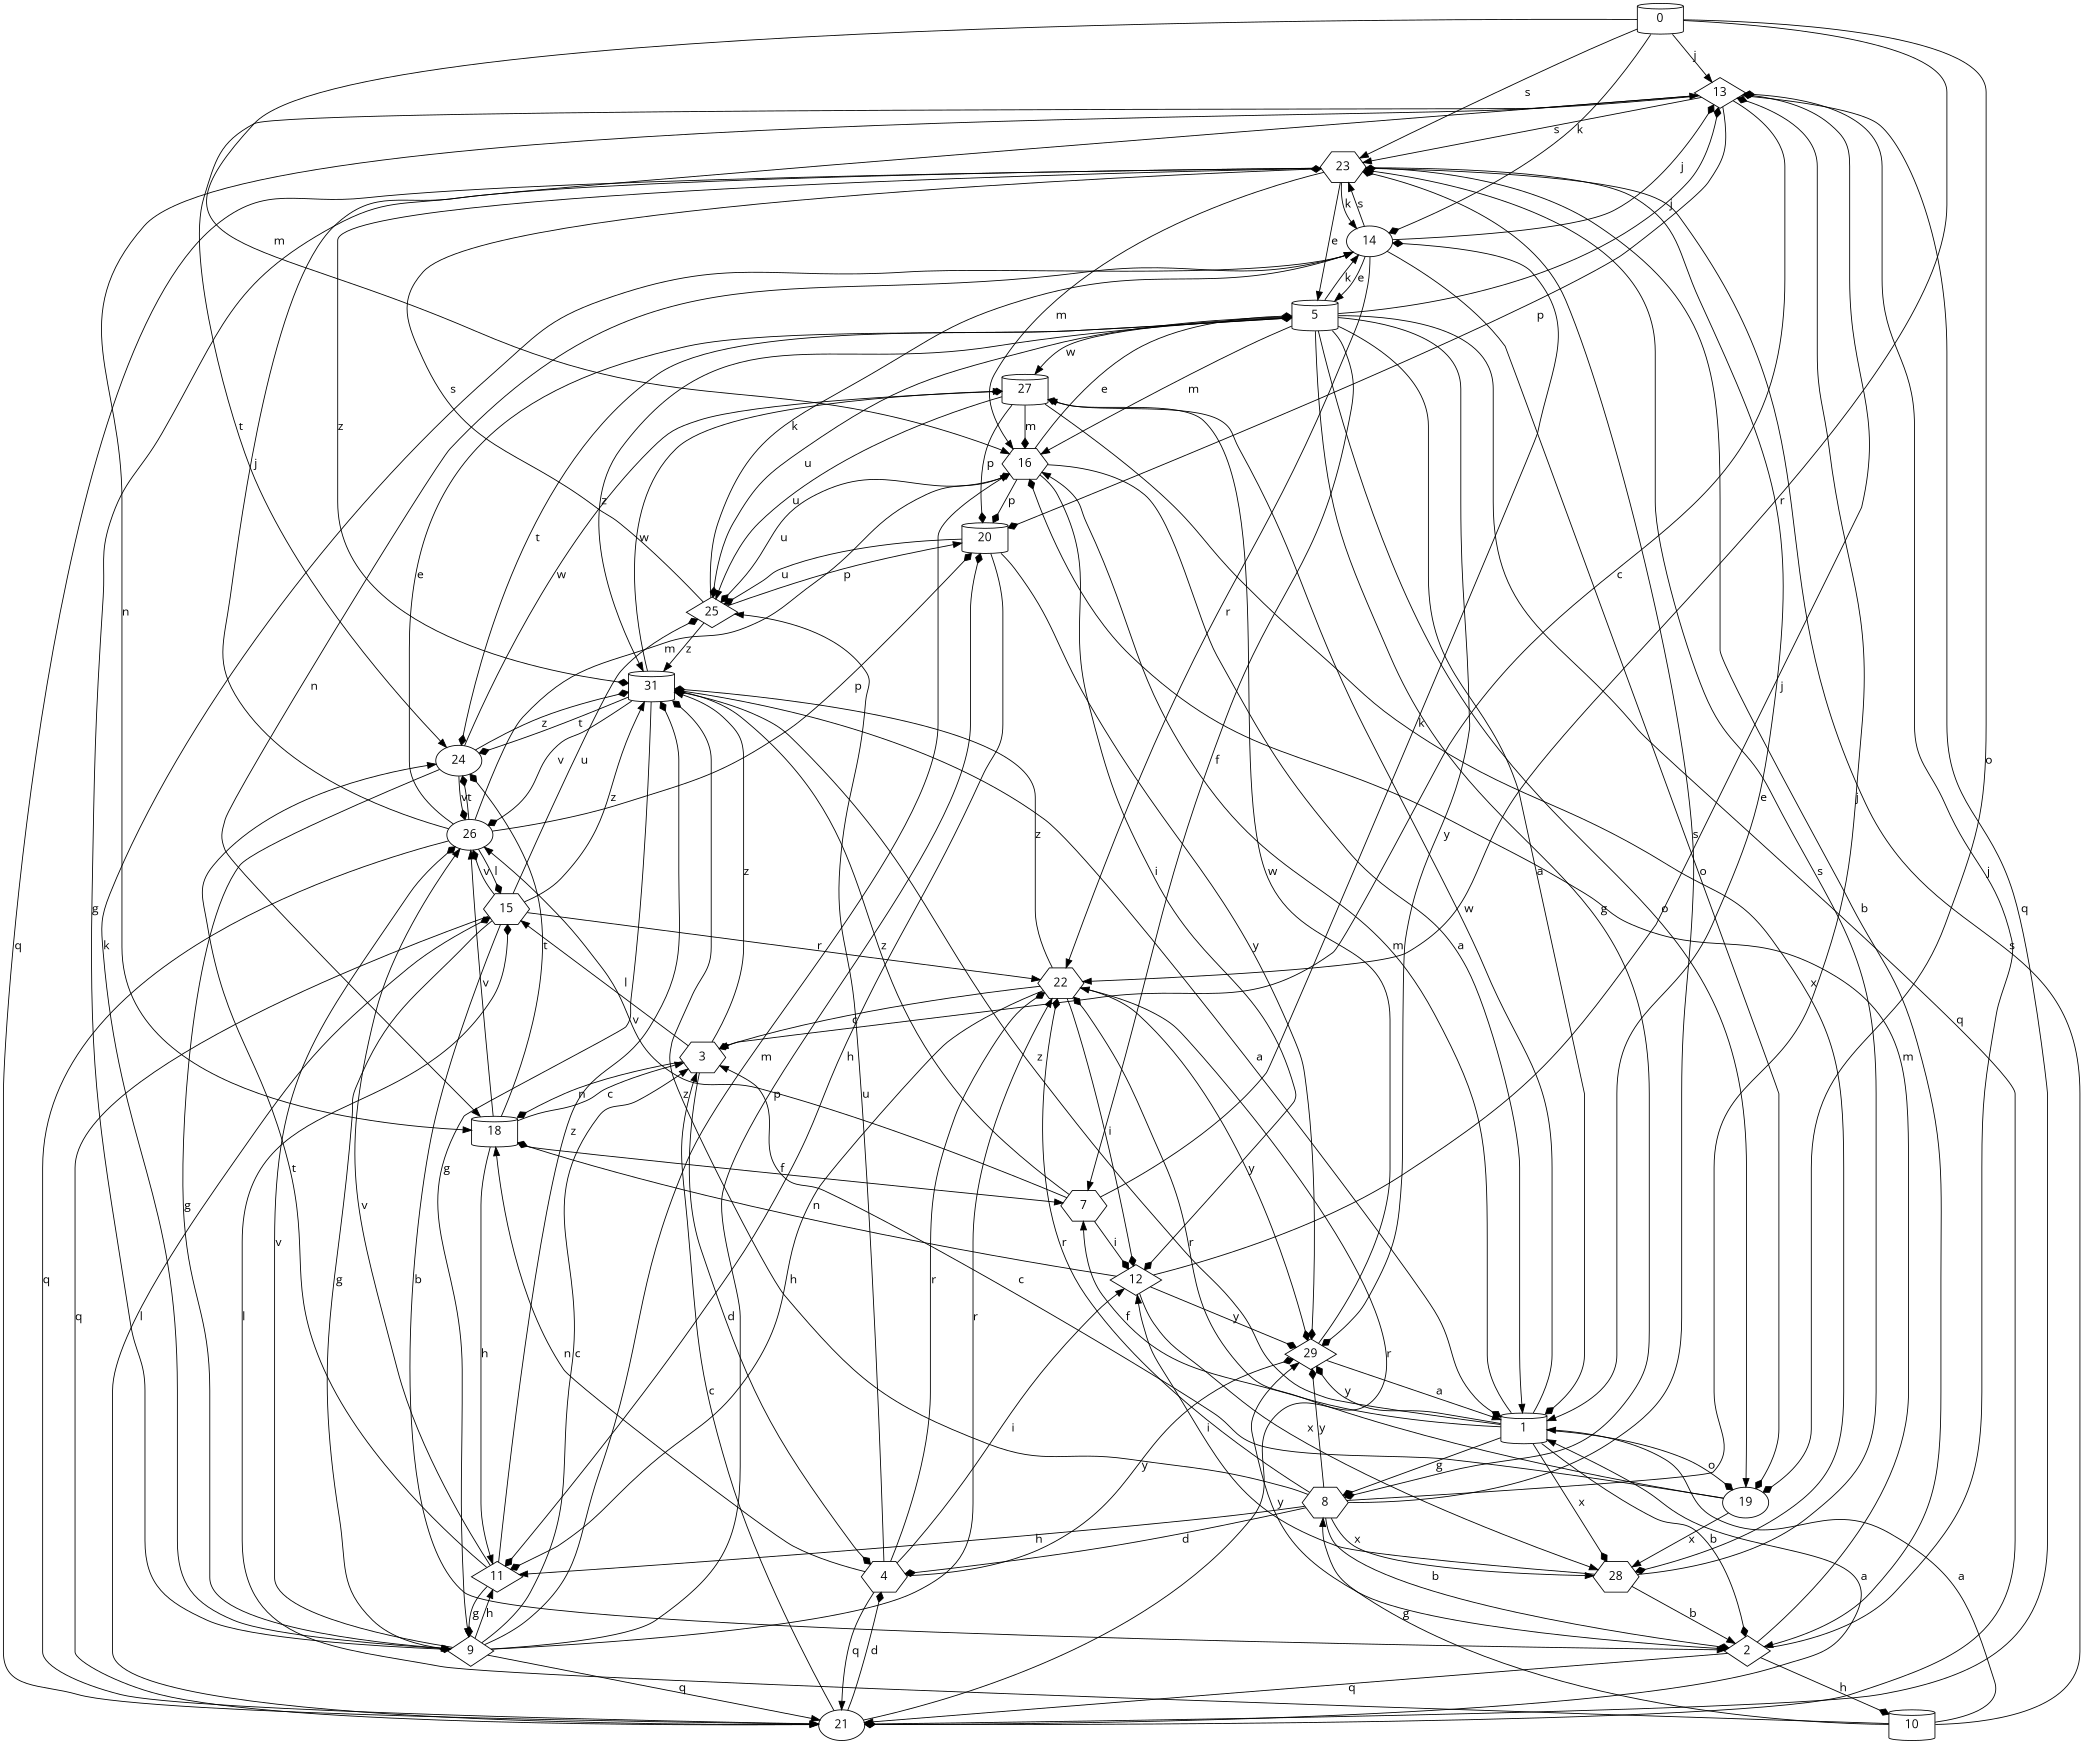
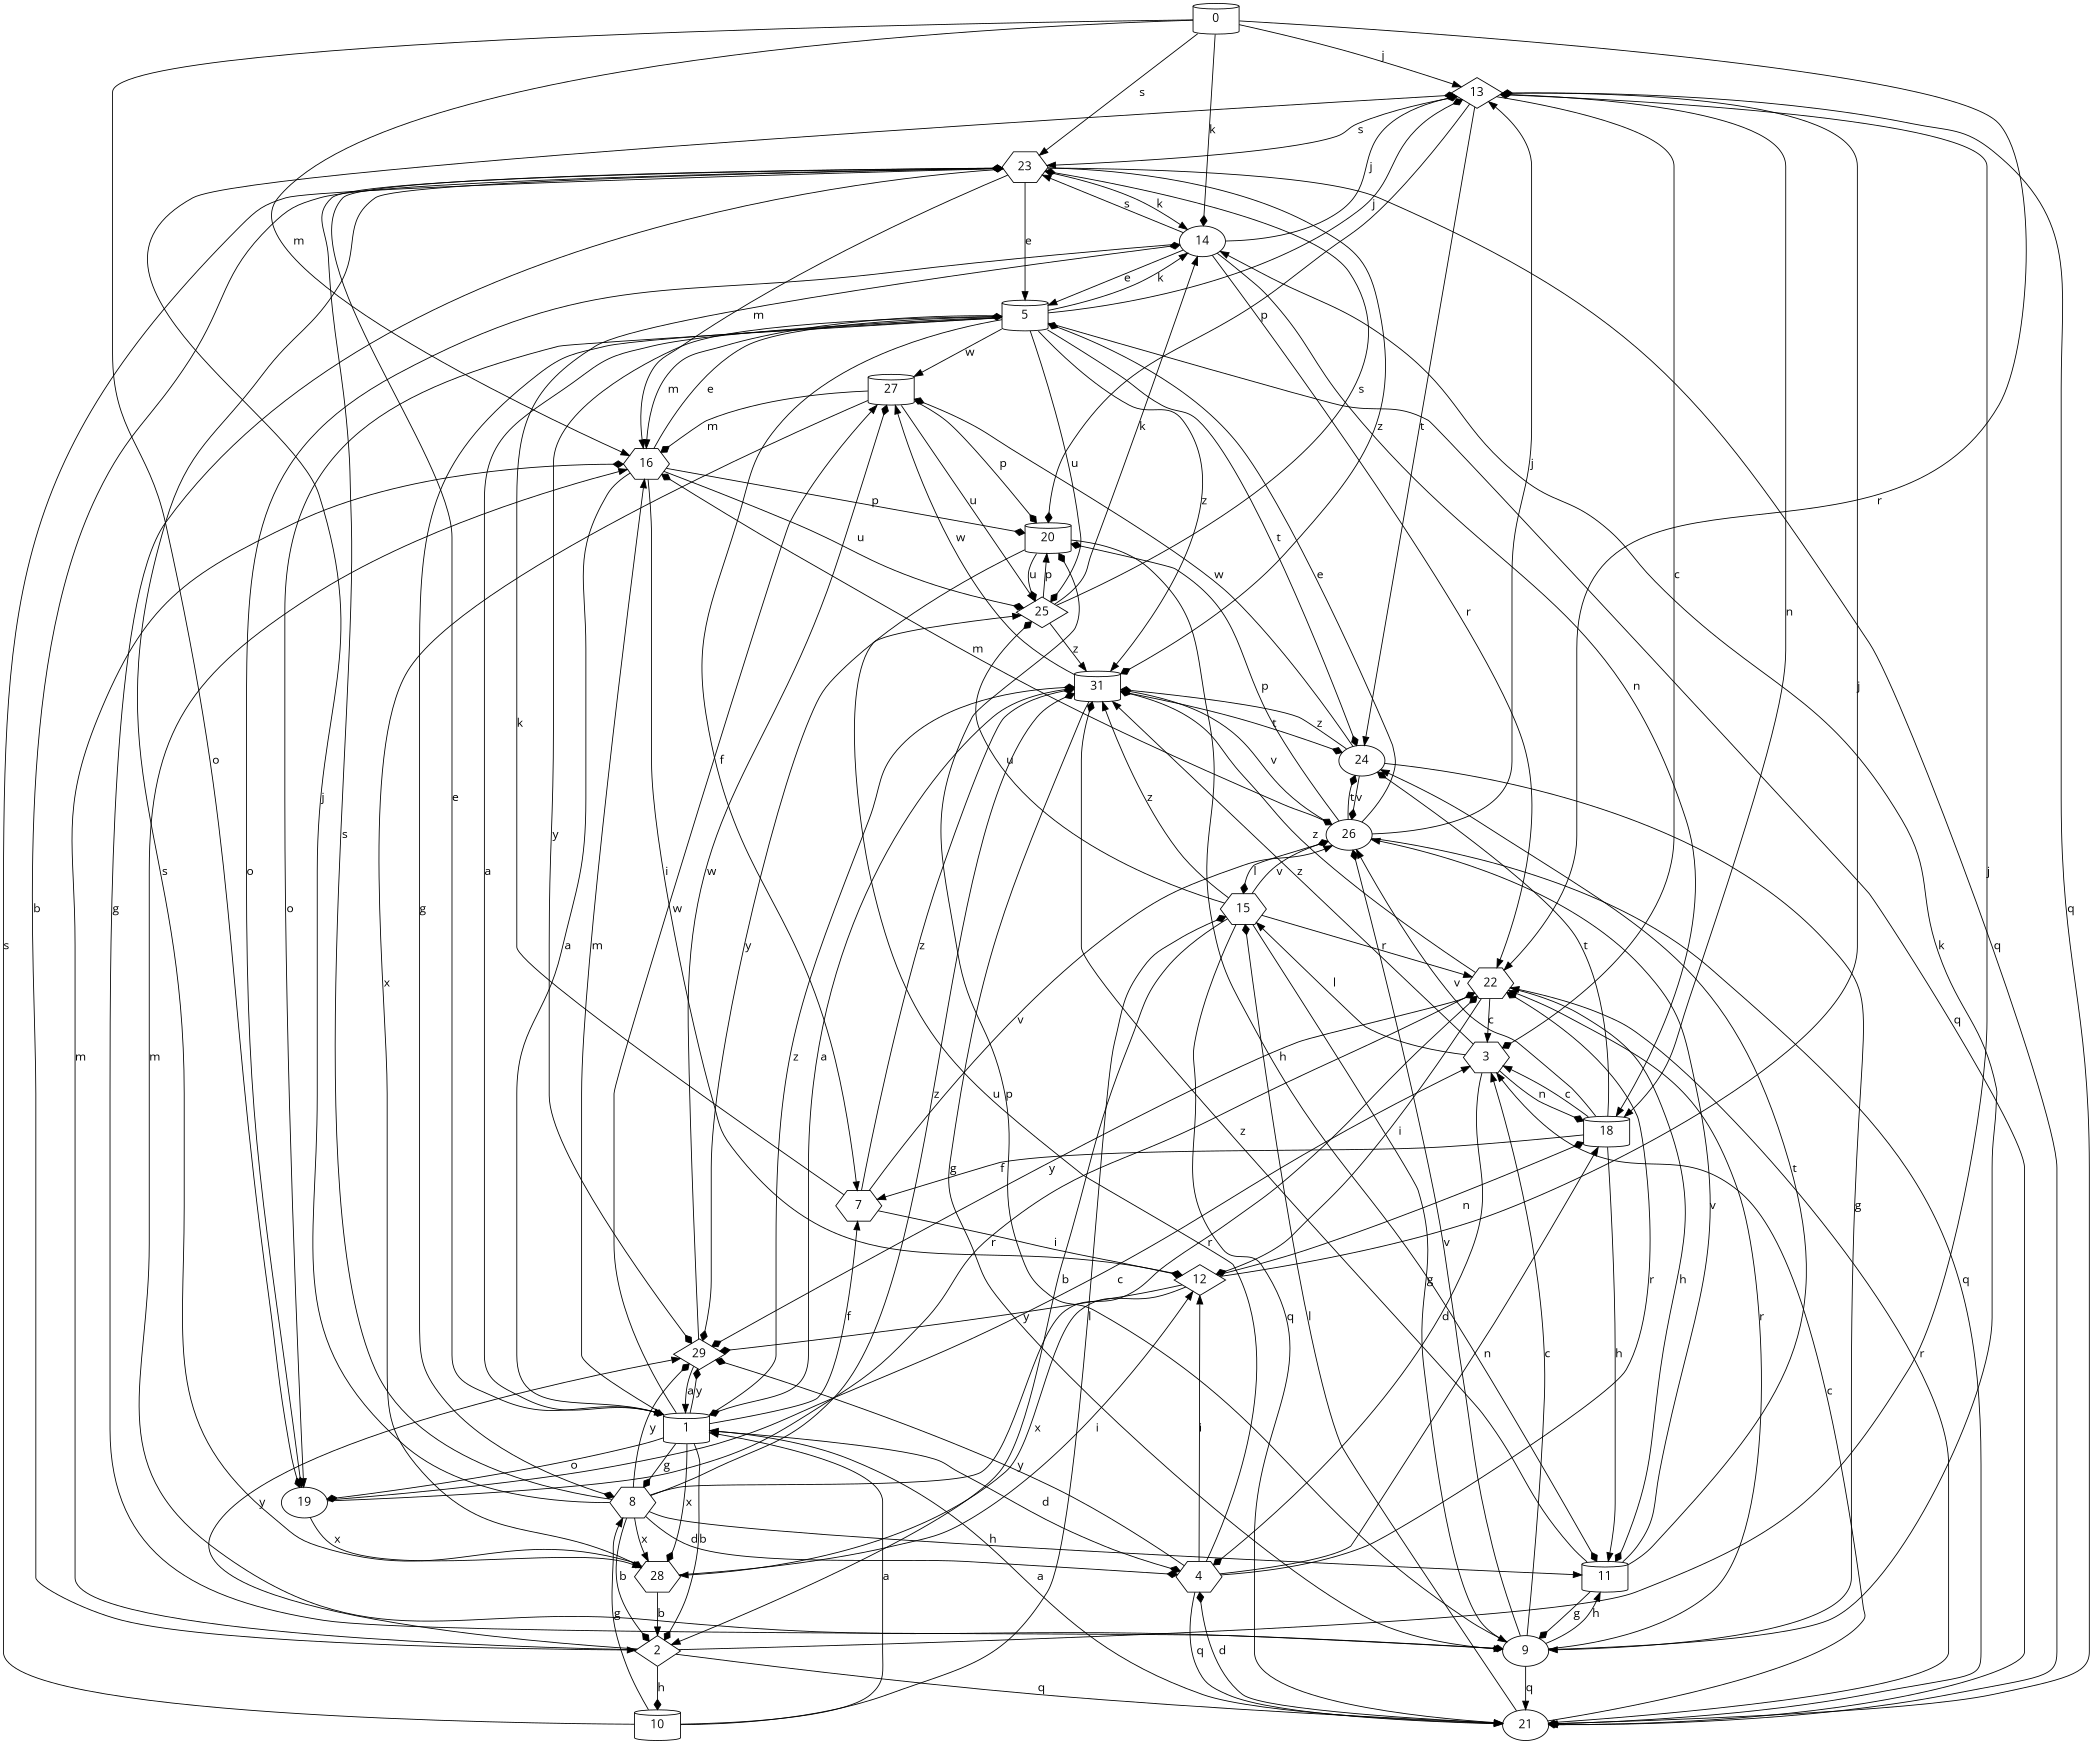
none -> (950, 1467)
(497, 1577) -> (1605, 1577)
(471, 1651) -> (1526, 1651)
